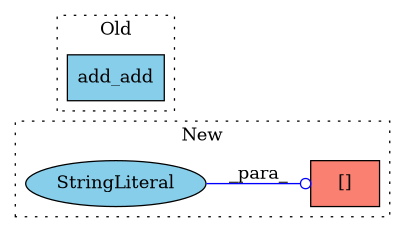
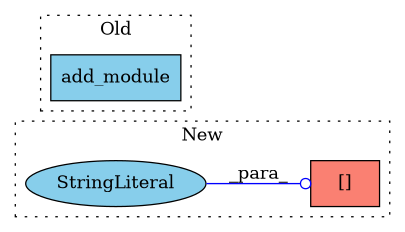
(116, 78) -> (116, 78)
